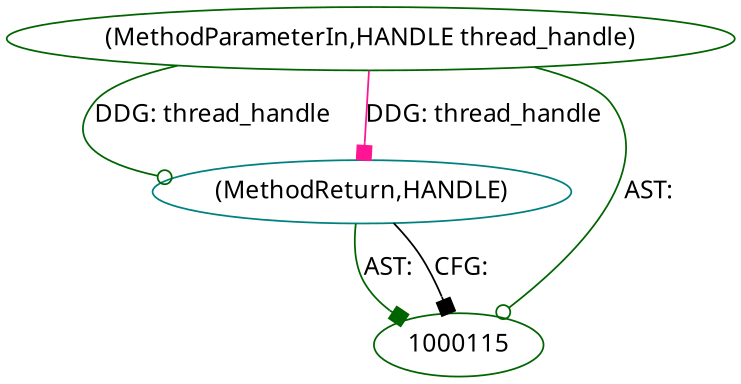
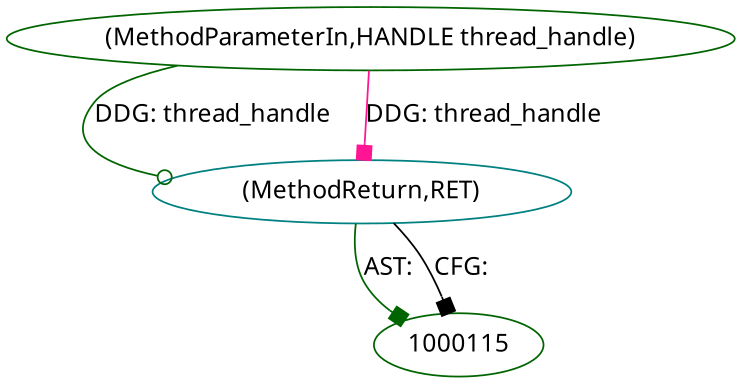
(619, 182) -> none
(362, 192) -> (362, 192)
